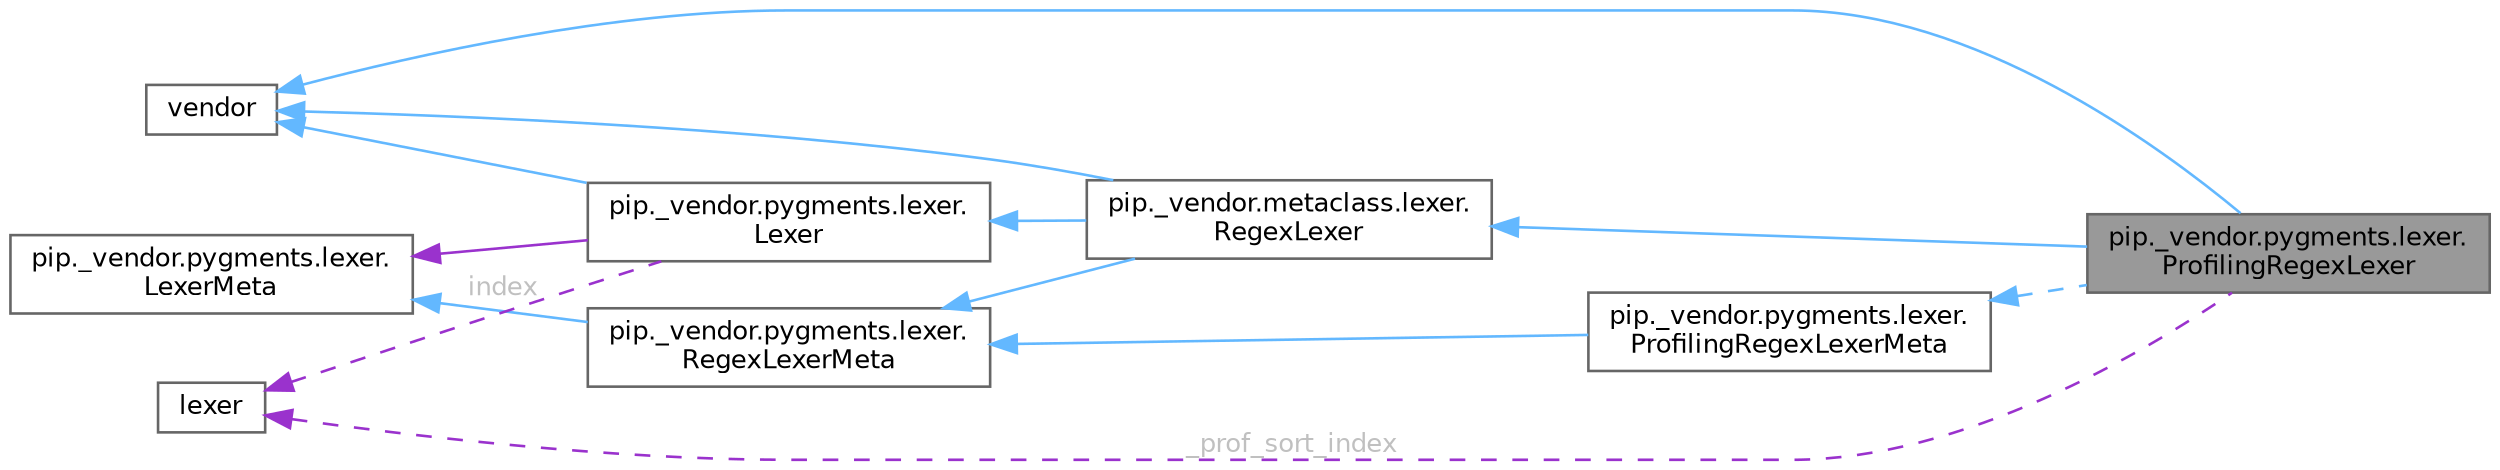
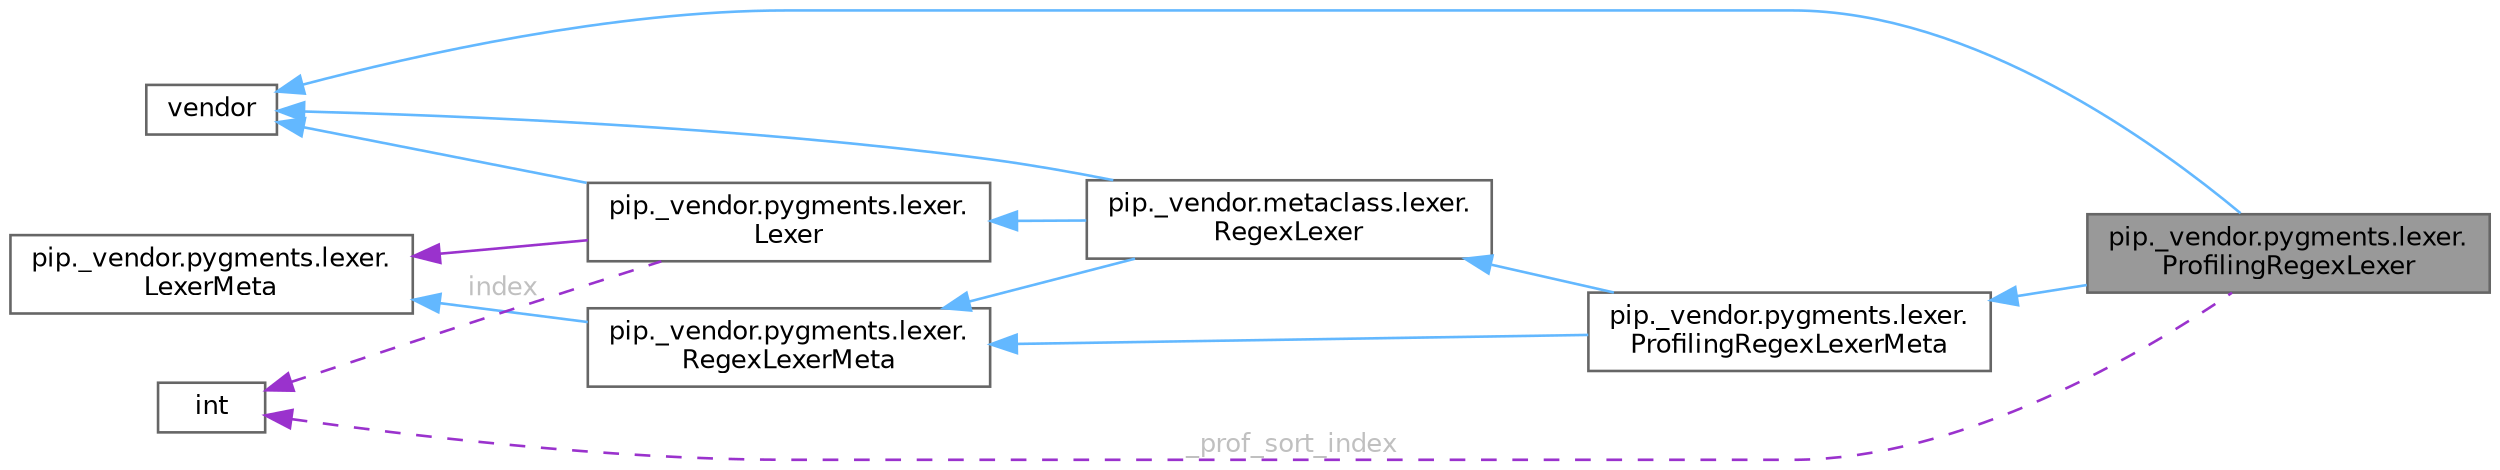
(1803, 237) -> (1553, 279)
(2052, 291) -> (2052, 291)
(212, 408) -> (212, 408)
